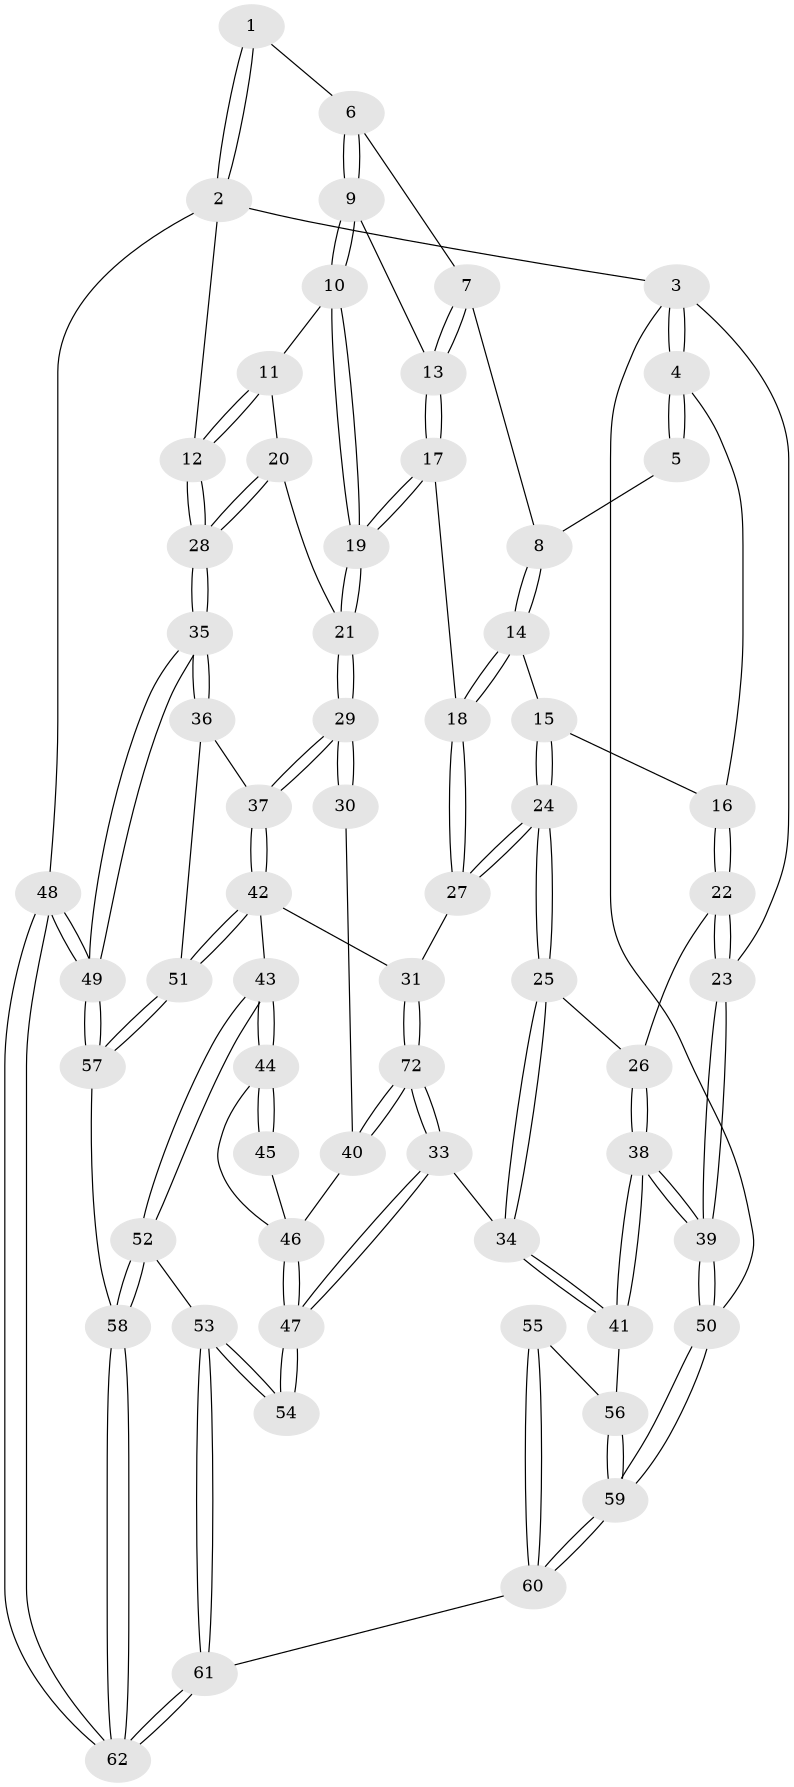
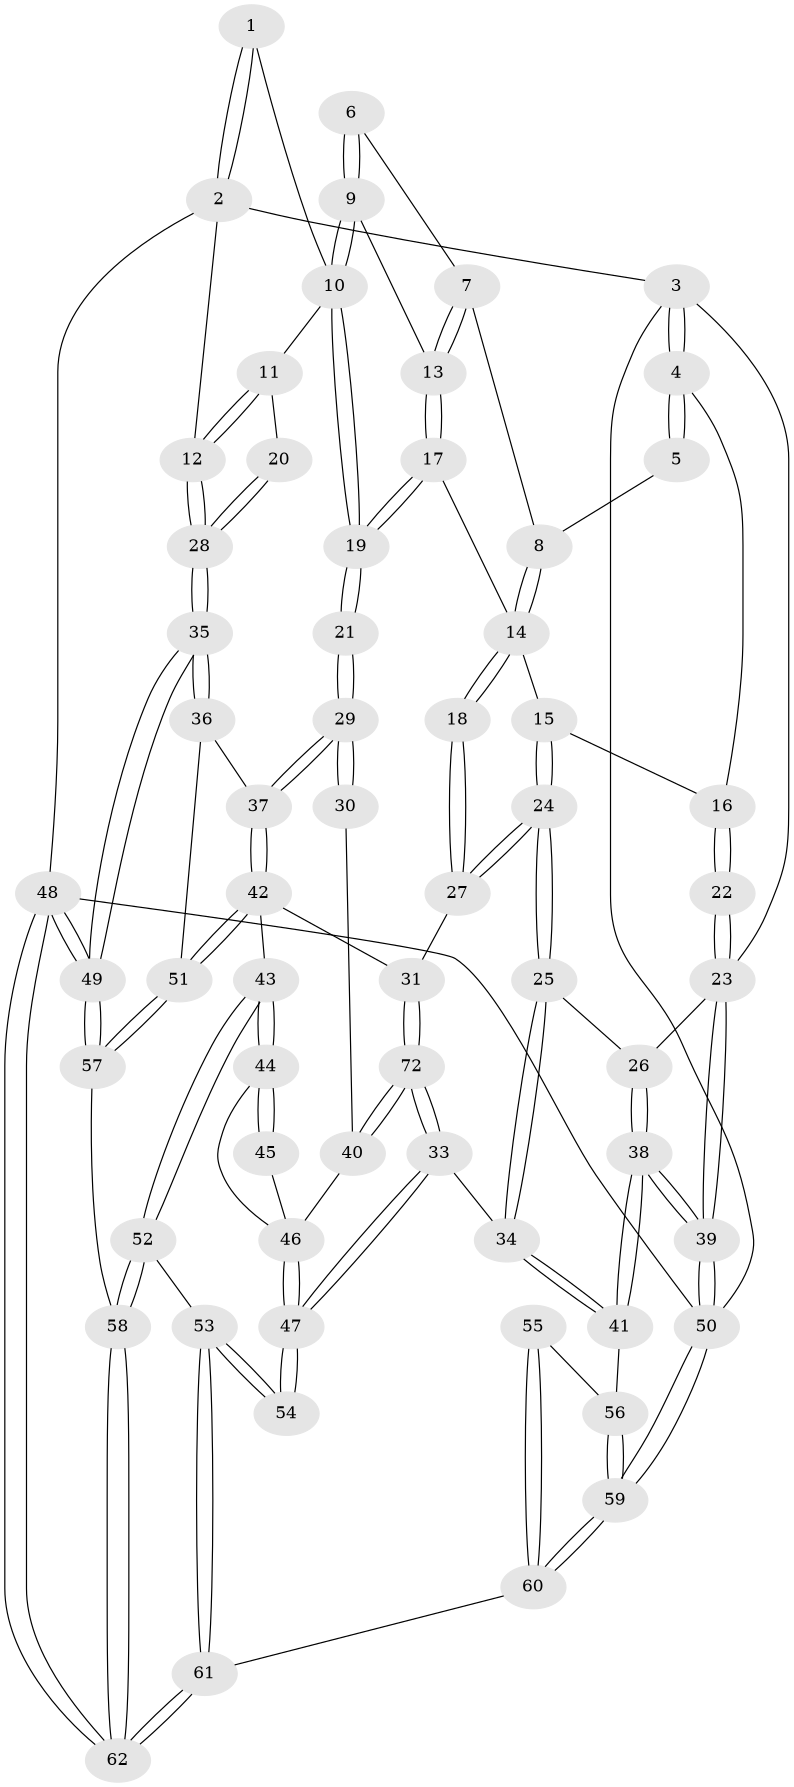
(302, 70) -> (288, 158)
(306, 549) -> none
(446, 590) -> (475, 547)
none -> (471, 973)
(671, 976) -> (681, 1024)
